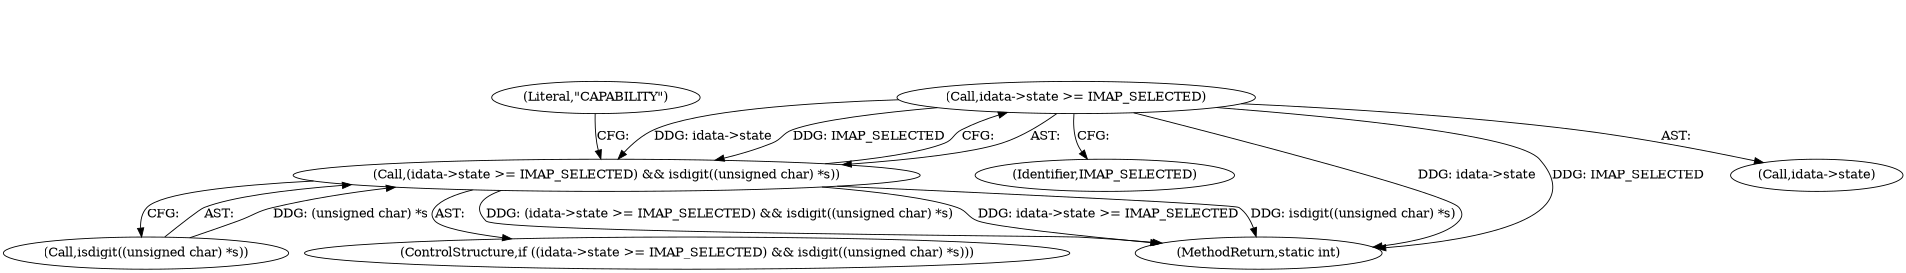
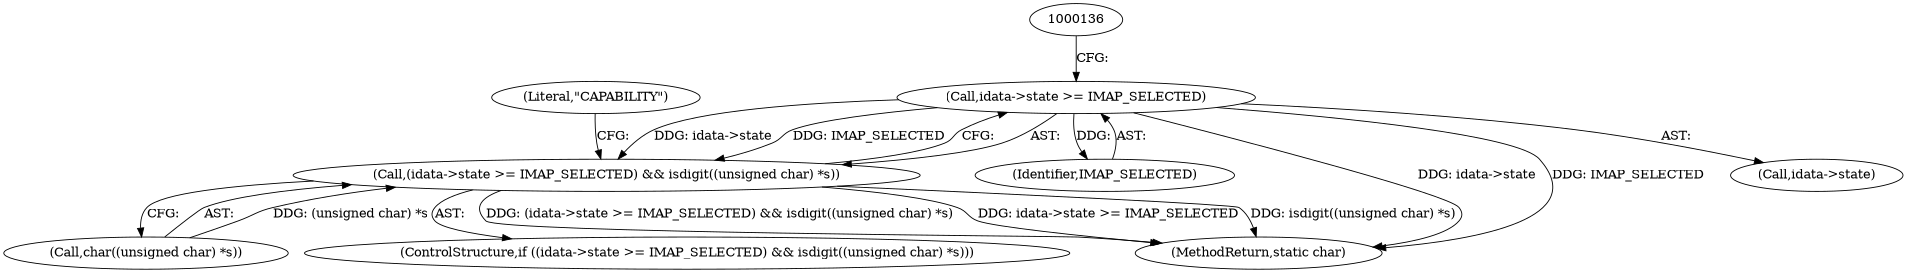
none -> (1076, 20)
(1095, 136) -> (1095, 136)
none -> (1116, 139)
(146, 253) -> (146, 253)
(1259, 253) -> (1259, 253)
